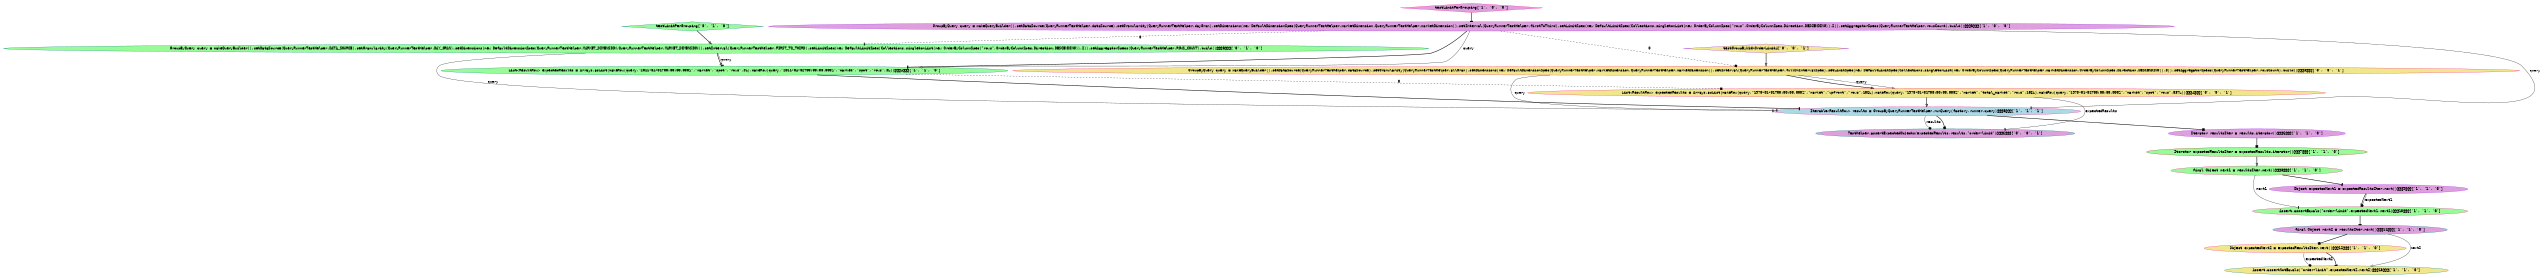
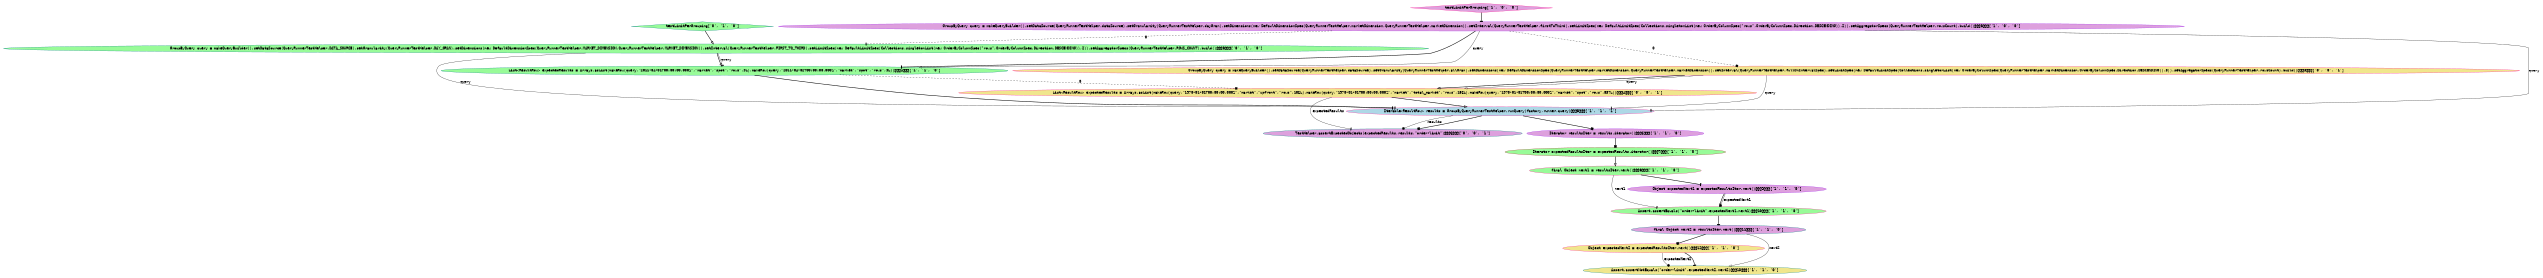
(1766, 49) -> none
